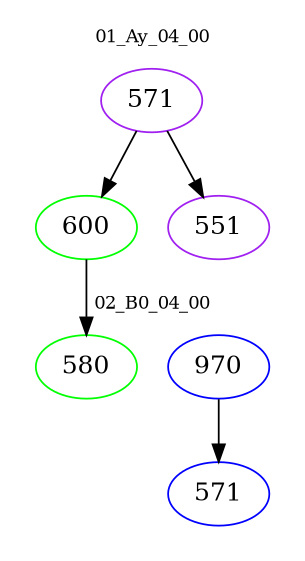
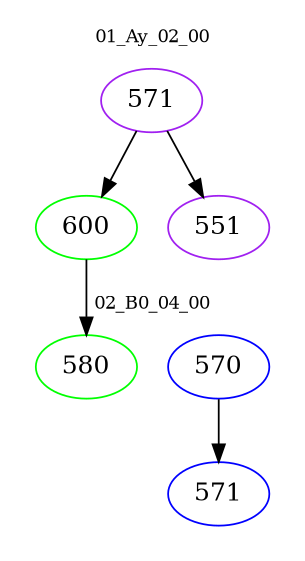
(153, 38) -> (153, 38)
(219, 367) -> (219, 367)
